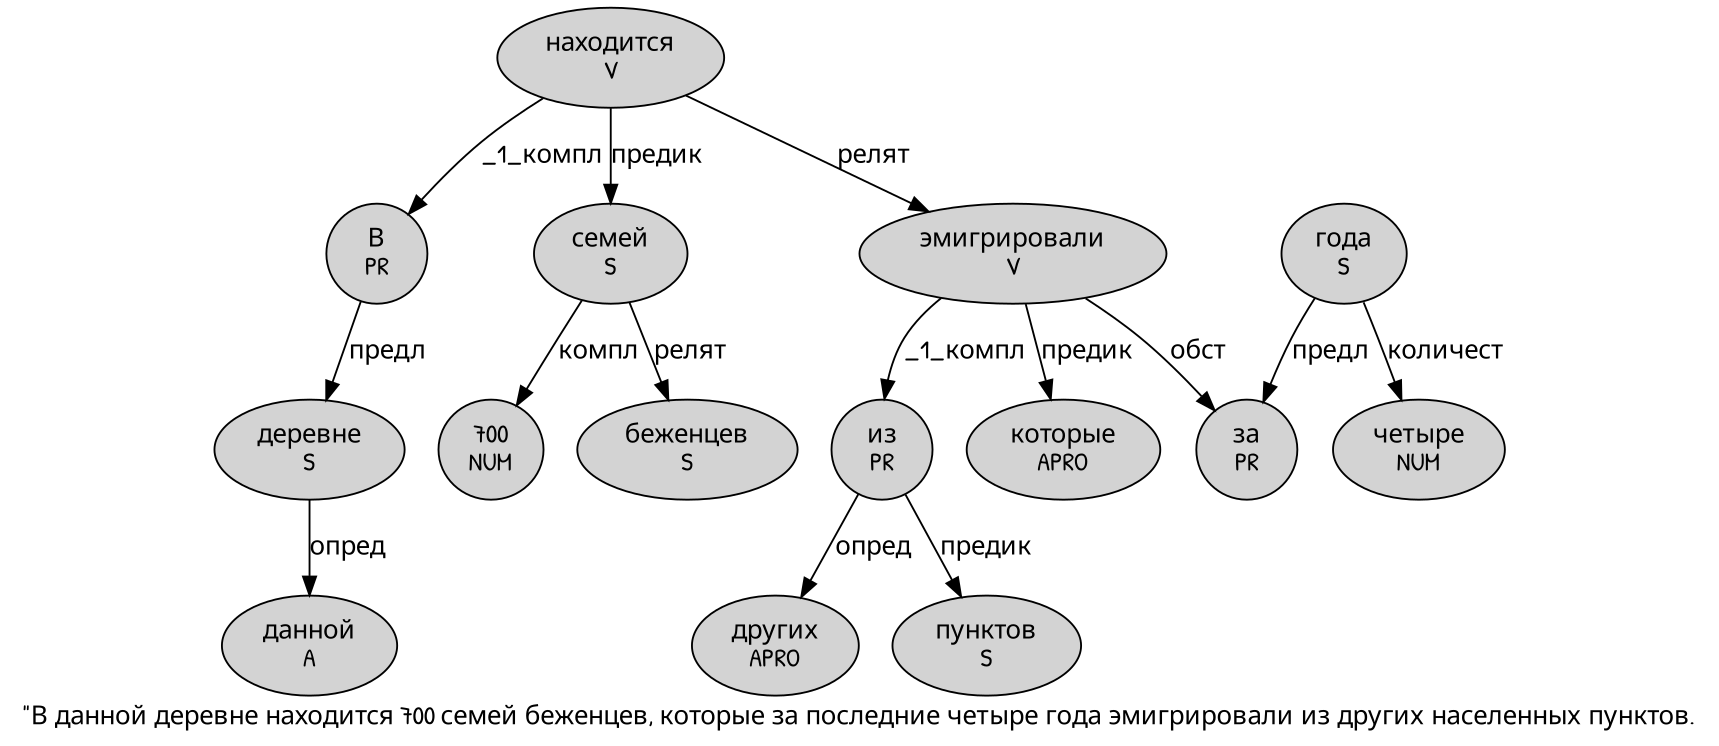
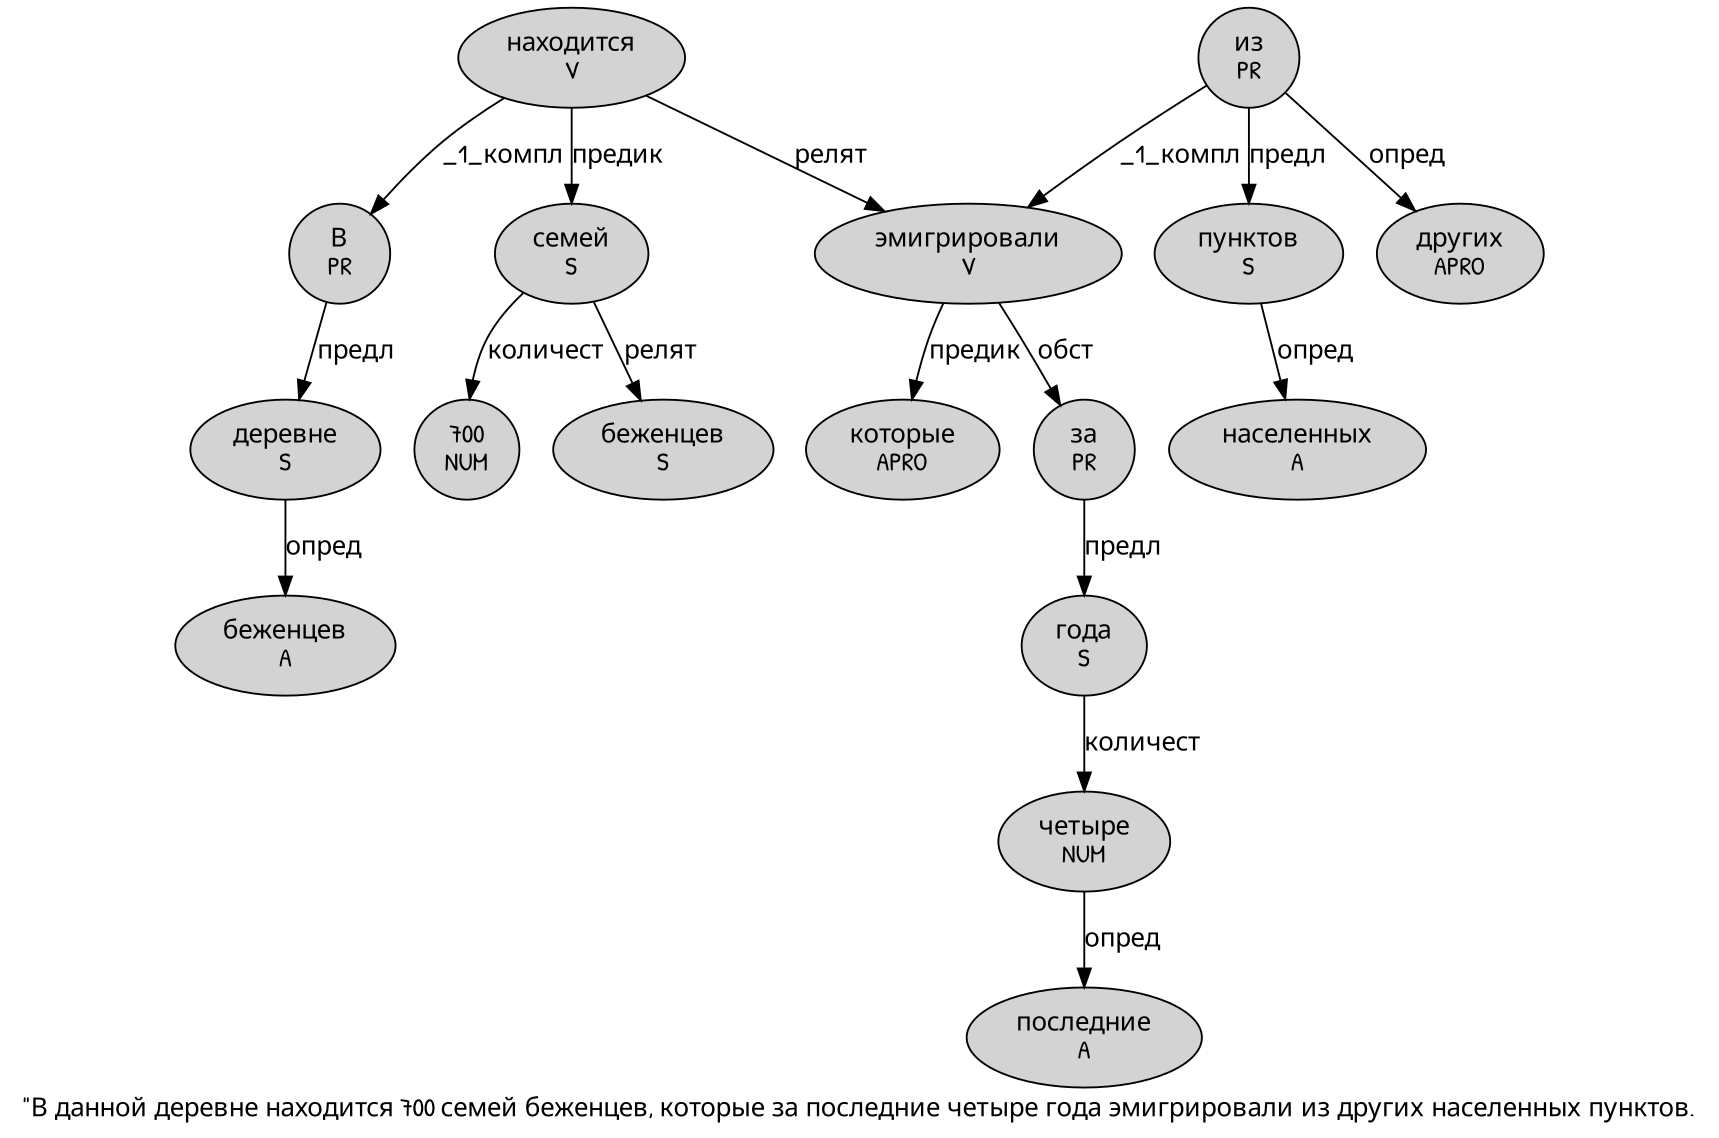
(907, 334) -> (1124, 139)
(1290, 340) -> (1084, 538)
(599, 352) -> (546, 352)
none -> (1298, 450)
(986, 548) -> (1288, 156)
(310, 646) -> (285, 646)
none -> (1084, 1038)
